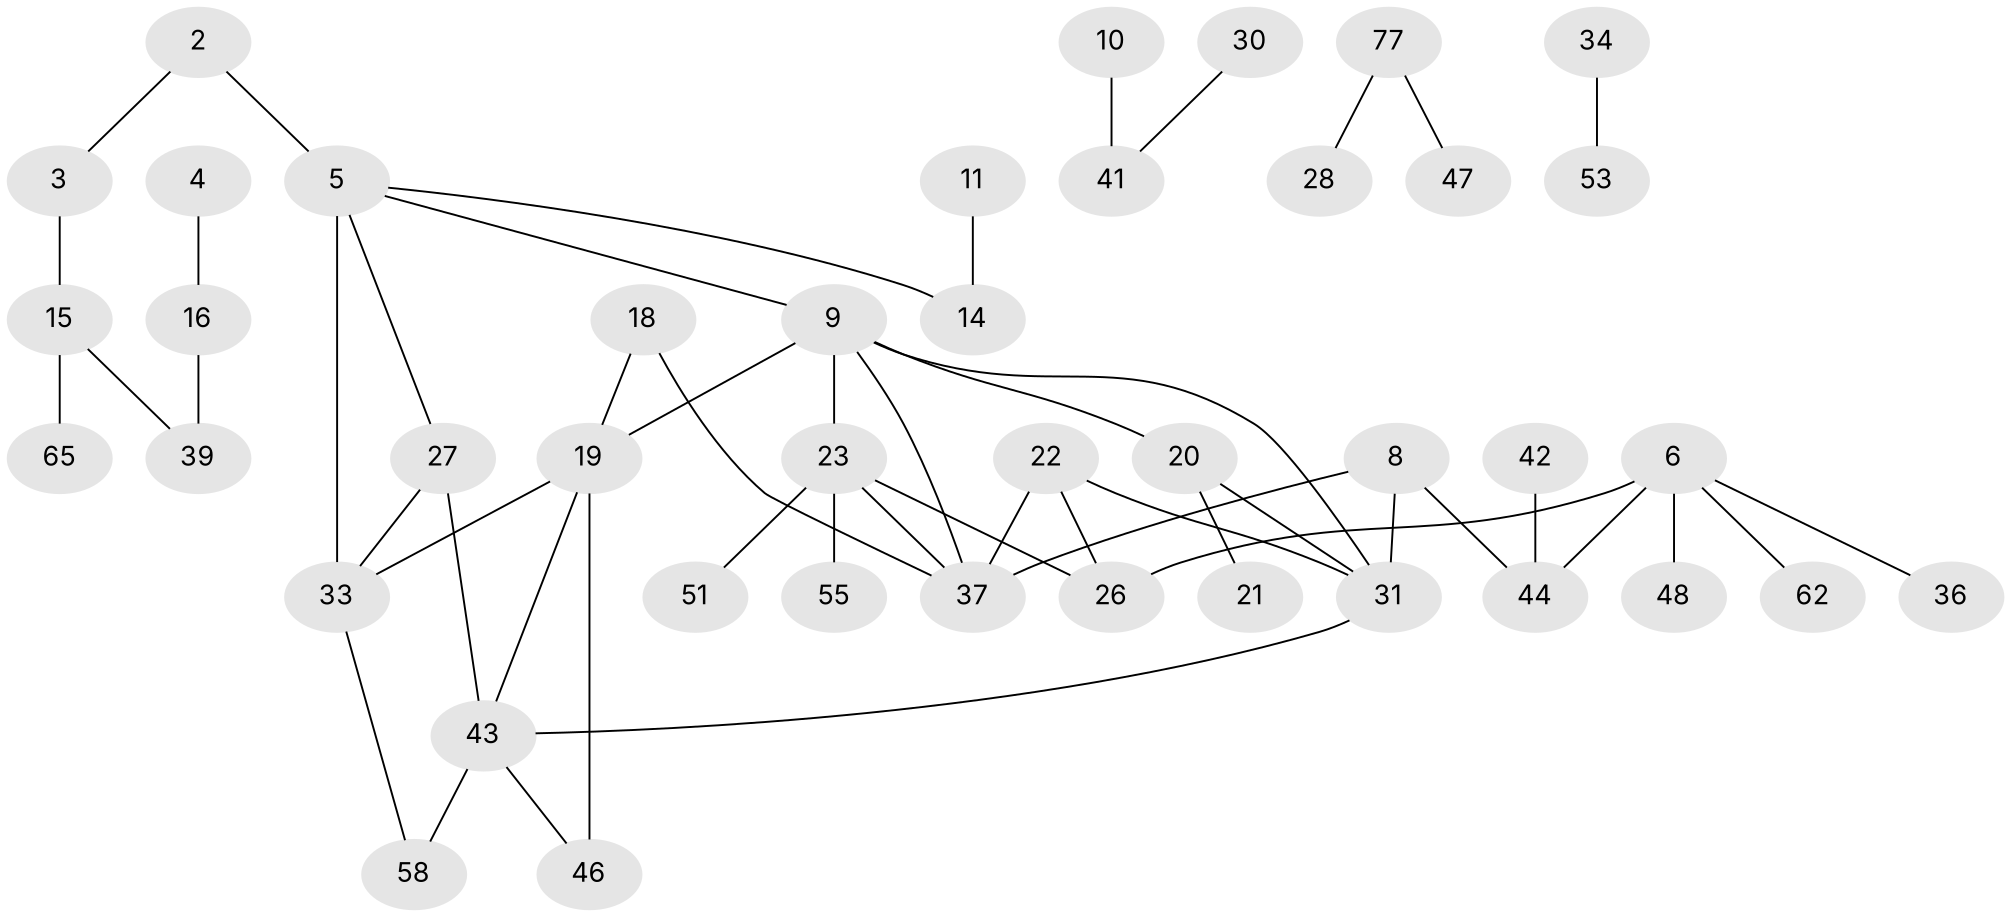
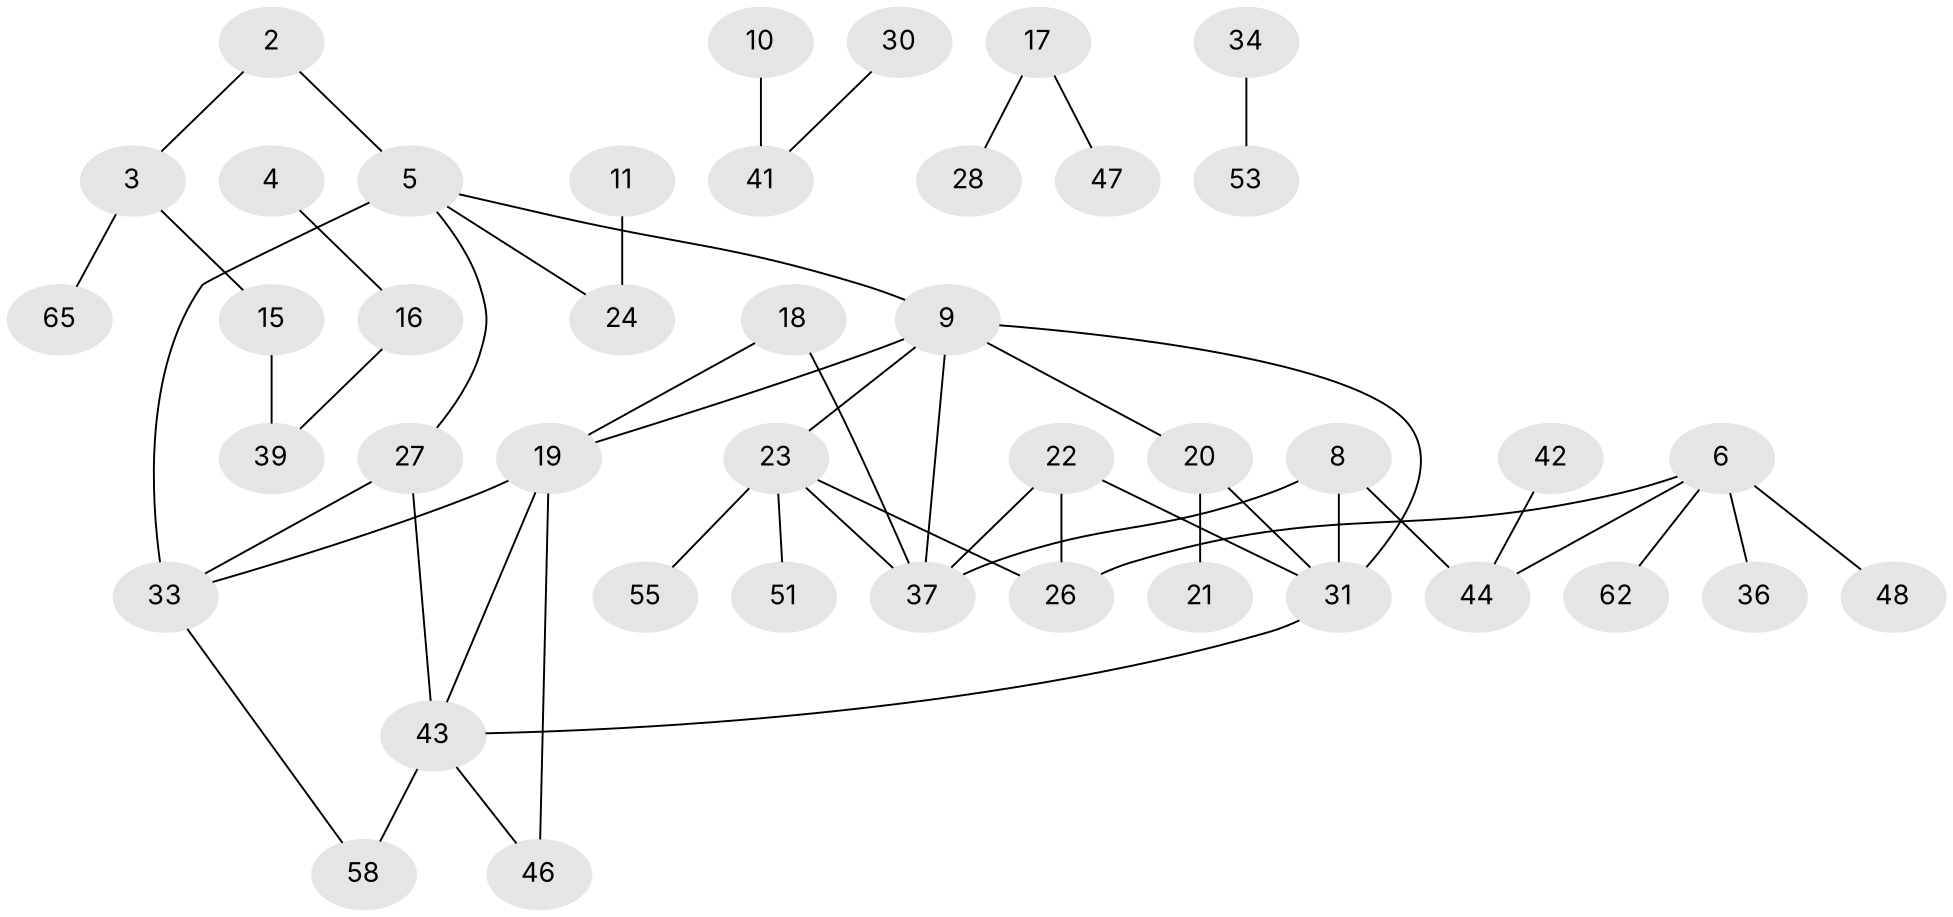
(1389, 42) -> (1038, 42)
(973, 320) -> (622, 320)
(60, 389) -> (96, 251)
